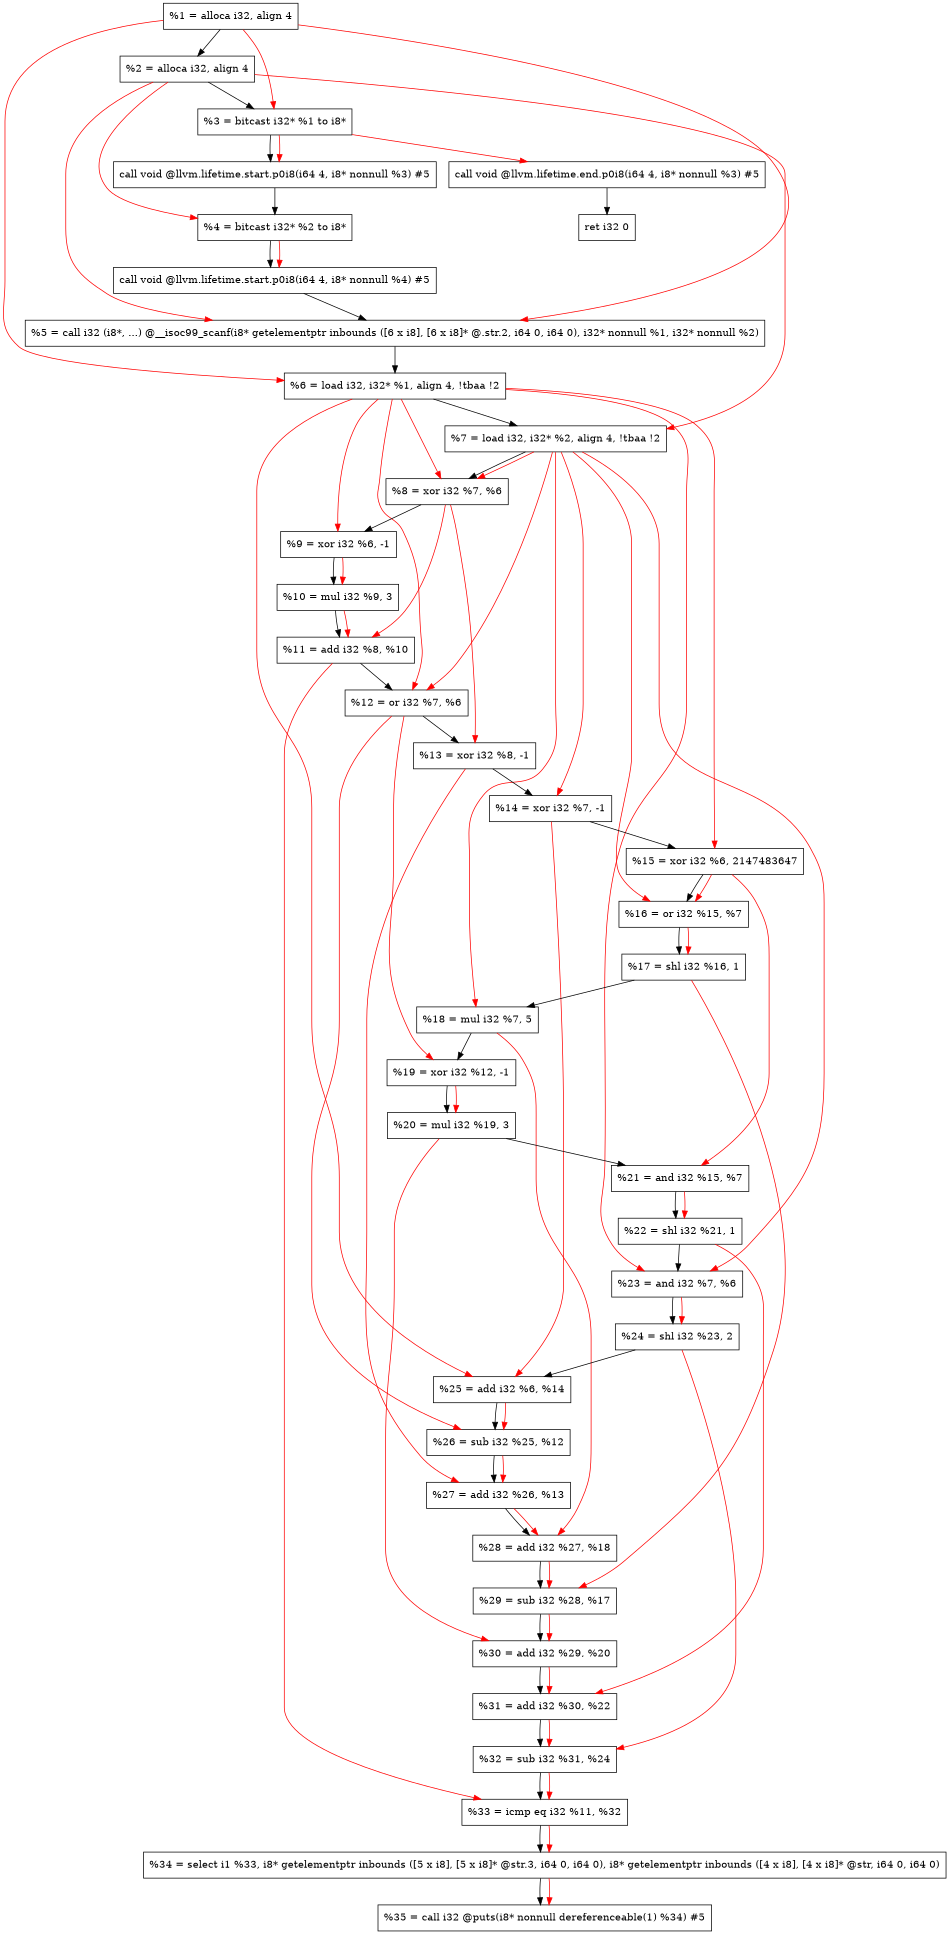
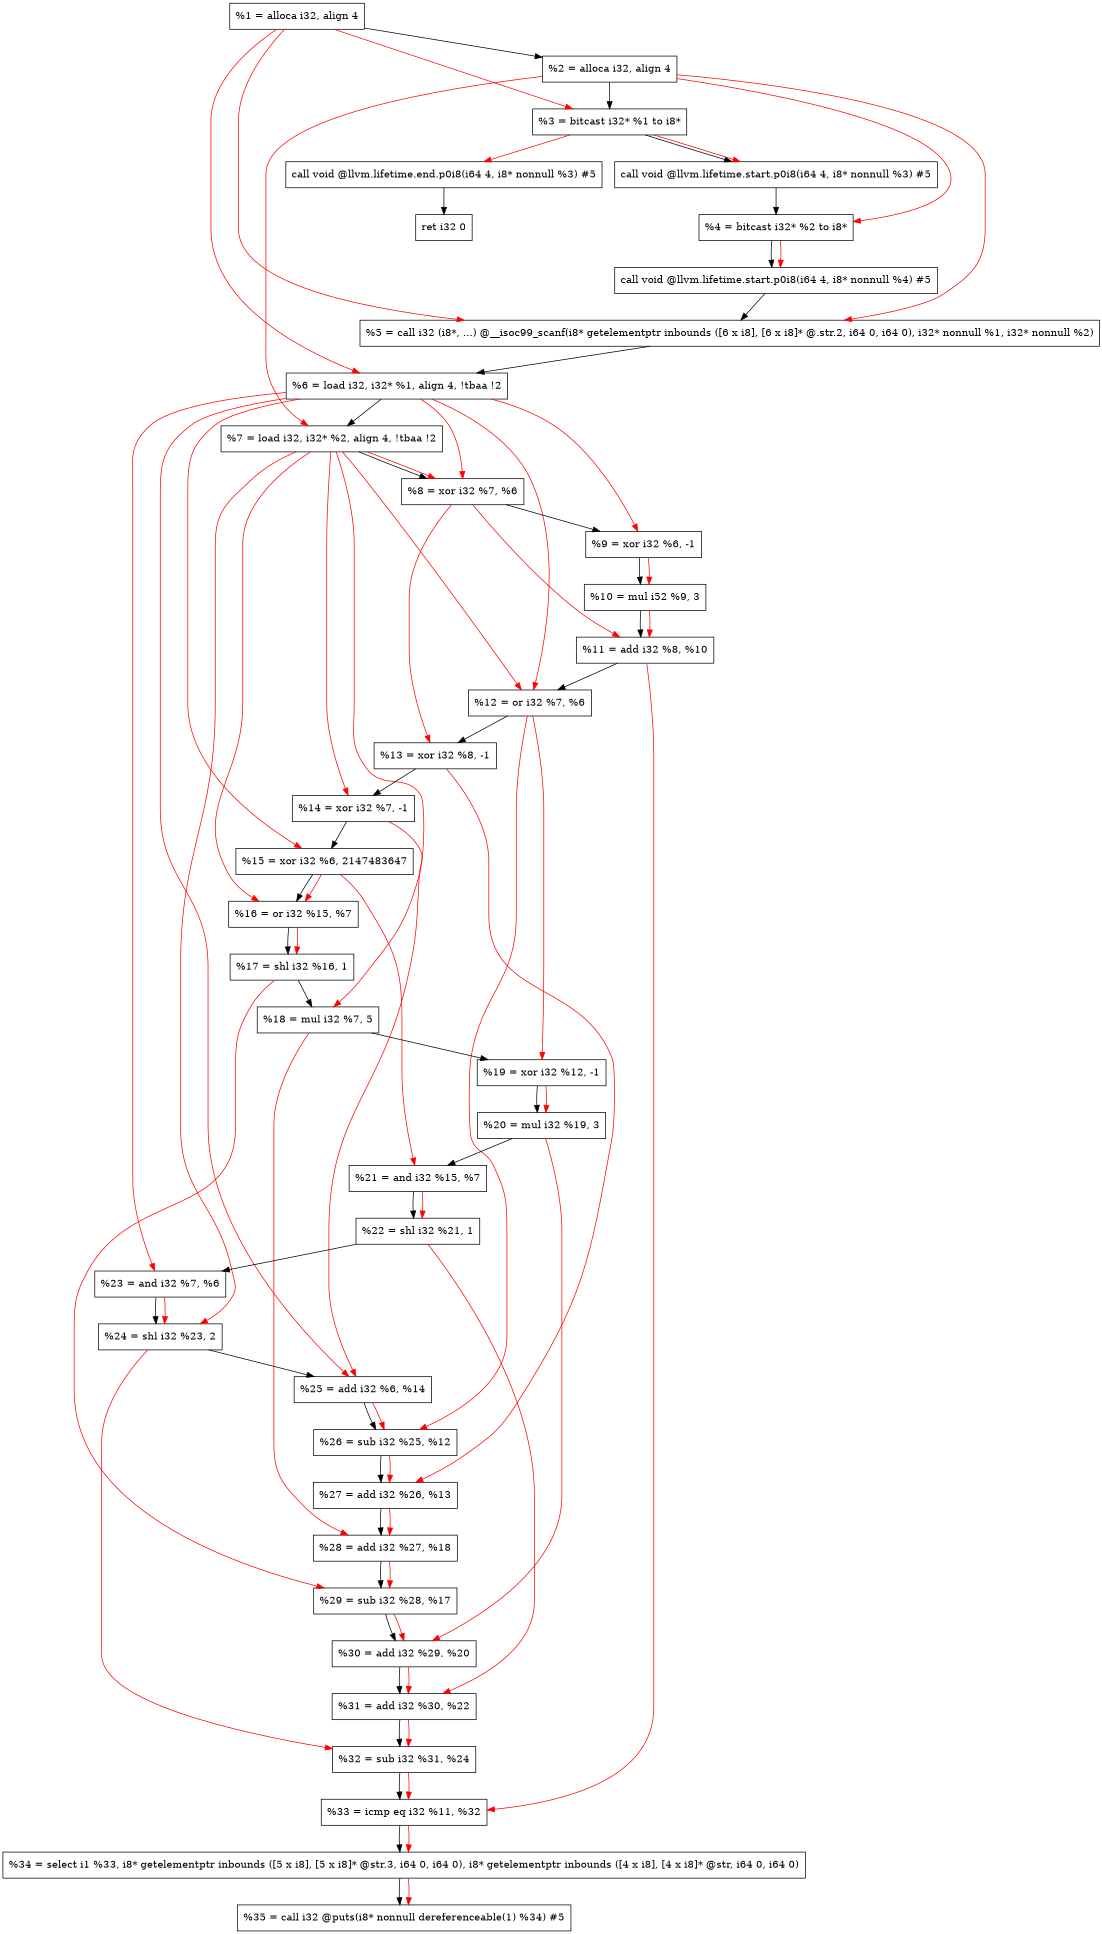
(338, 597) -> (645, 597)
(797, 830) -> (189, 878)
